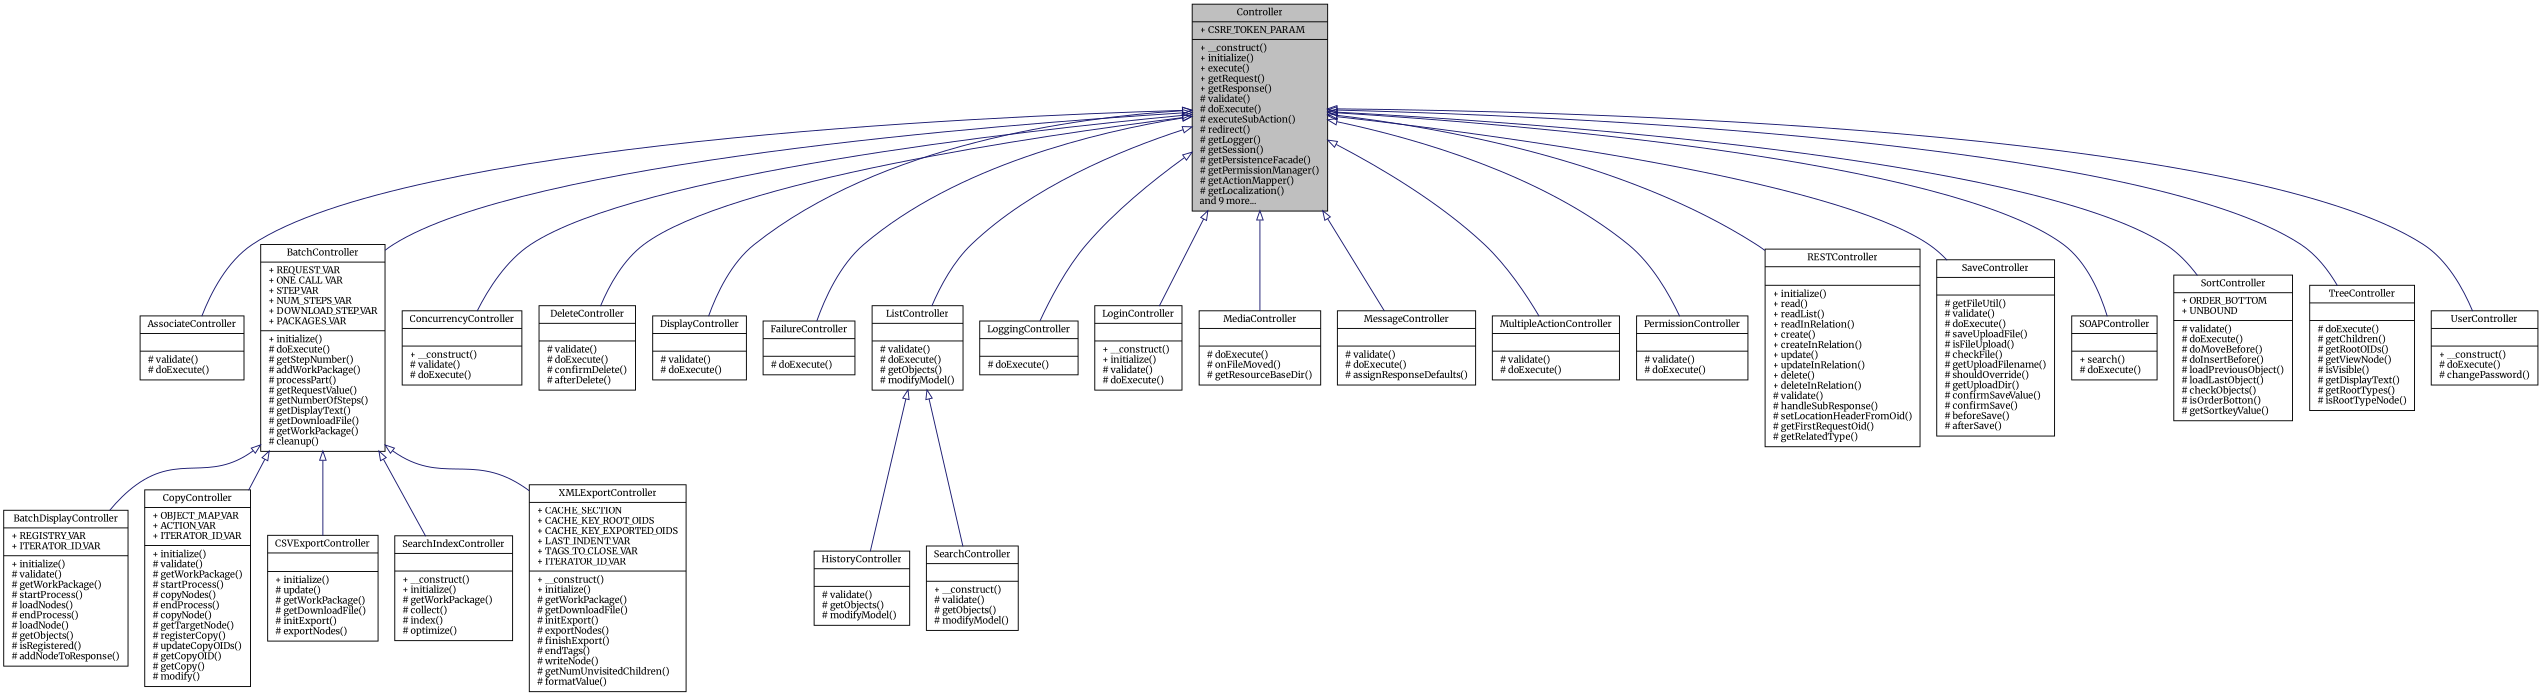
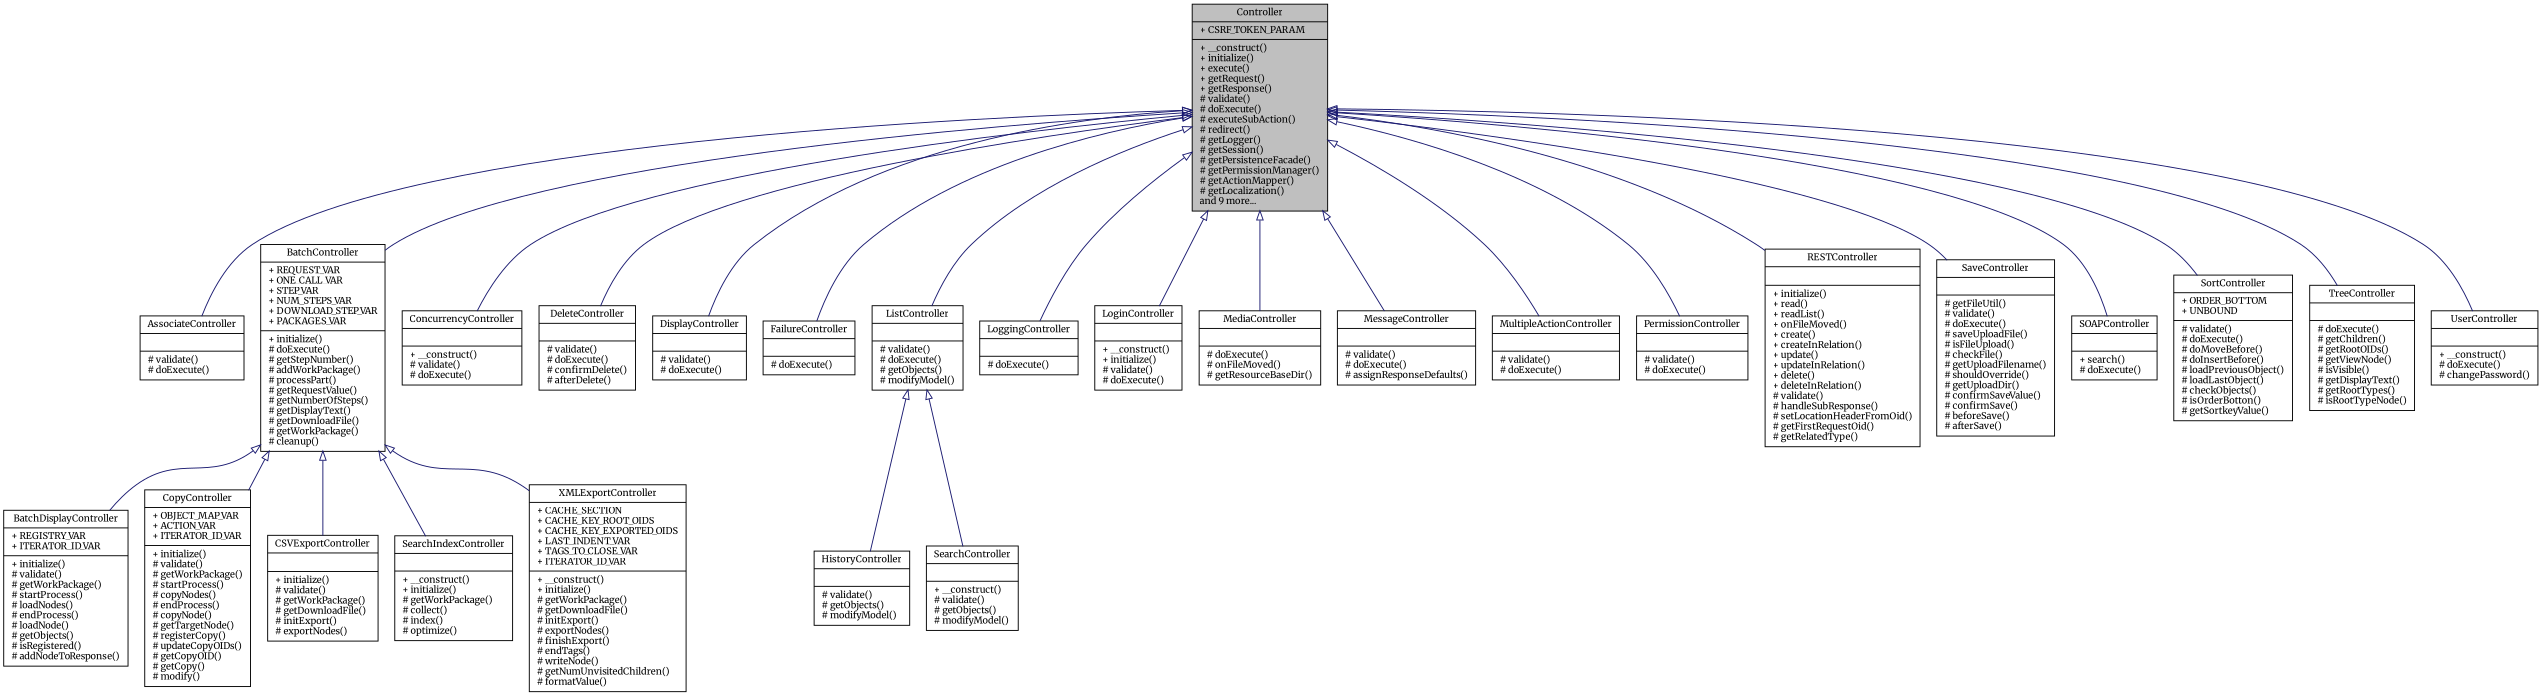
(1814, 325) -> (1810, 325)
(298, 591) -> (301, 591)
